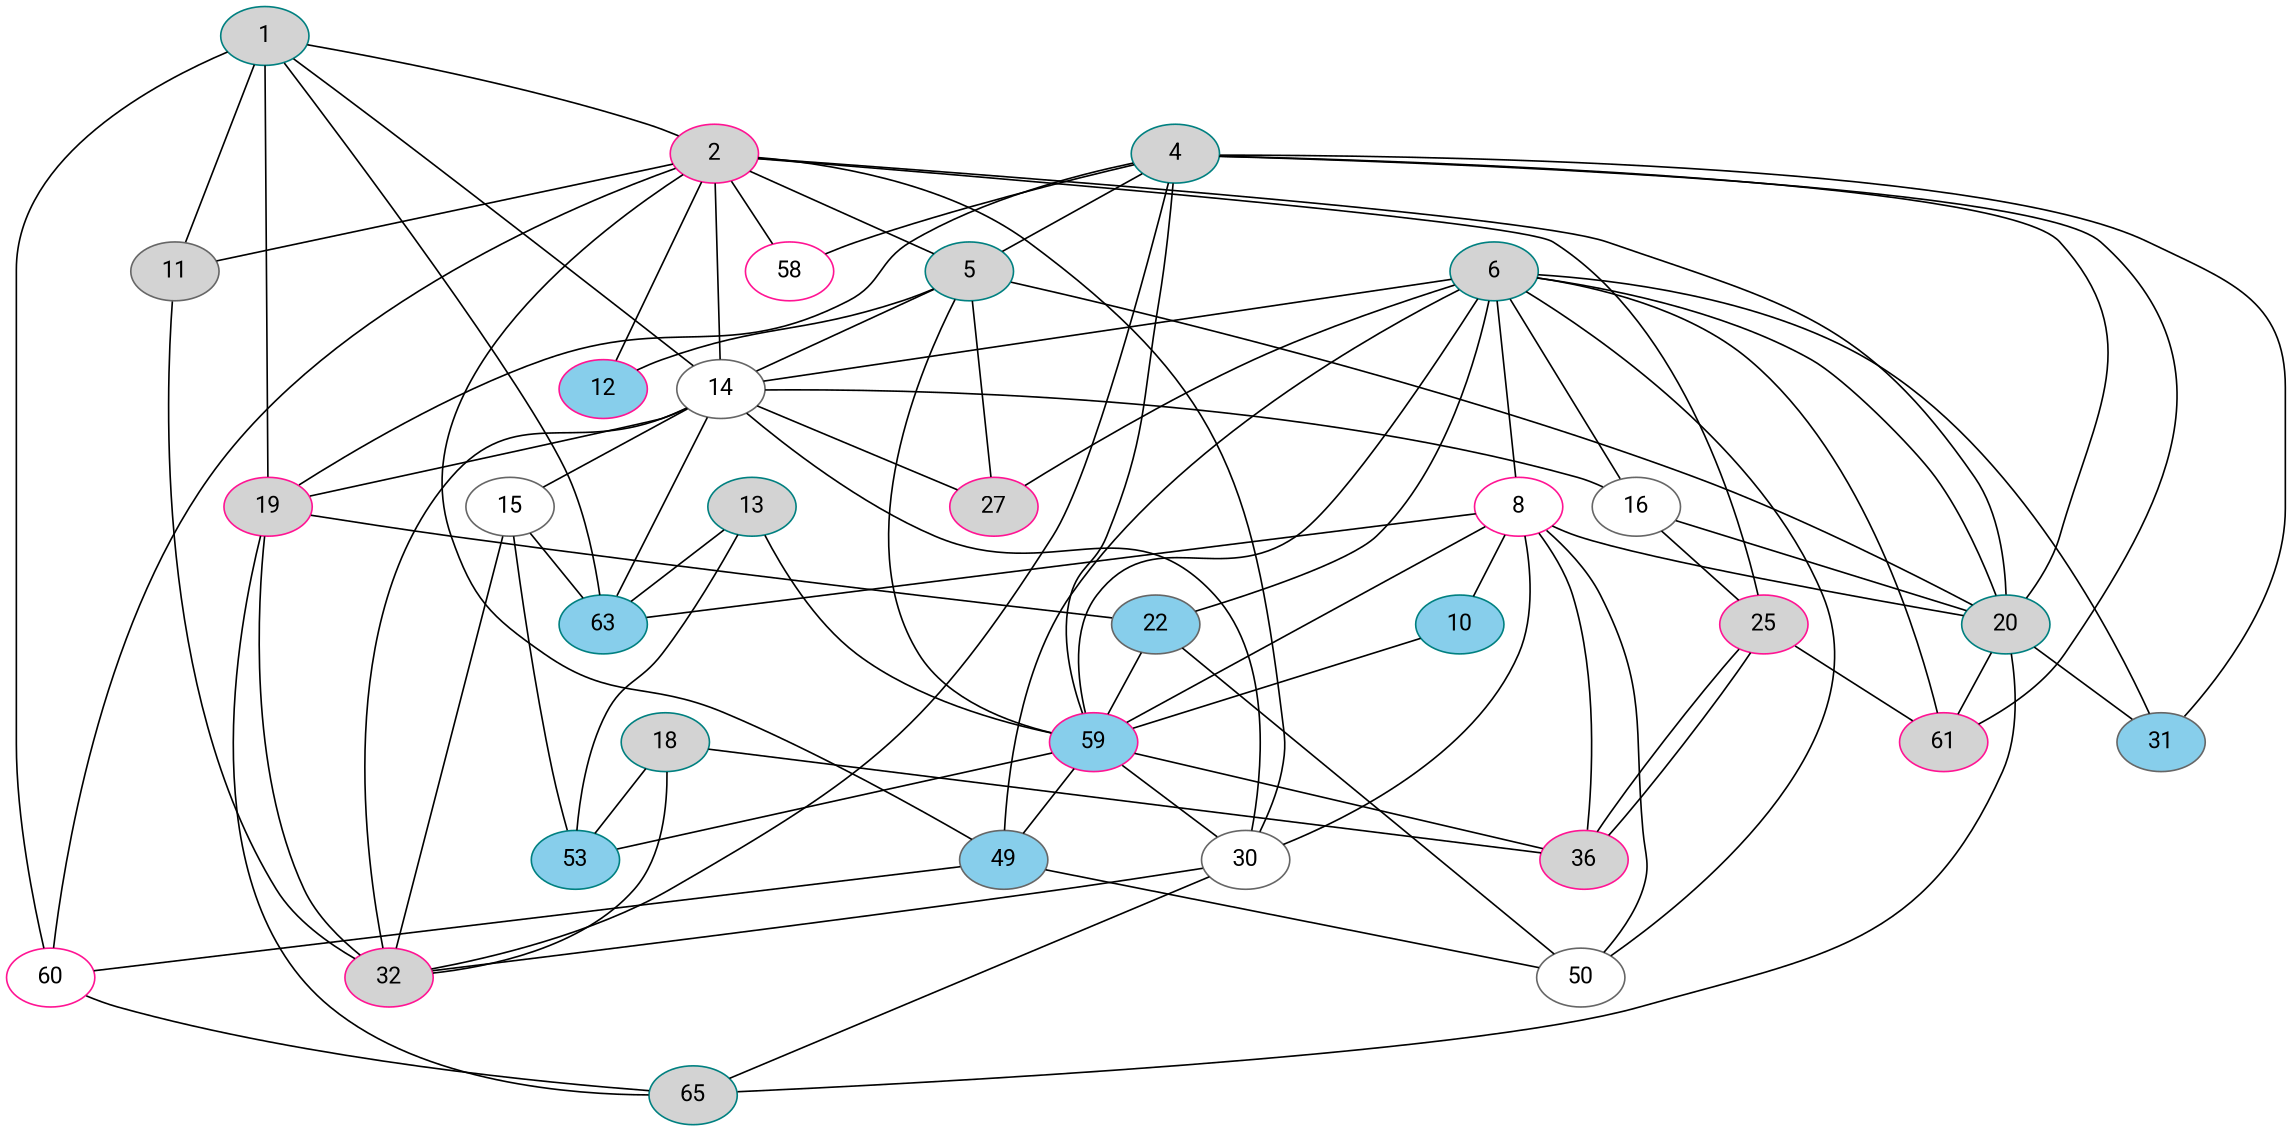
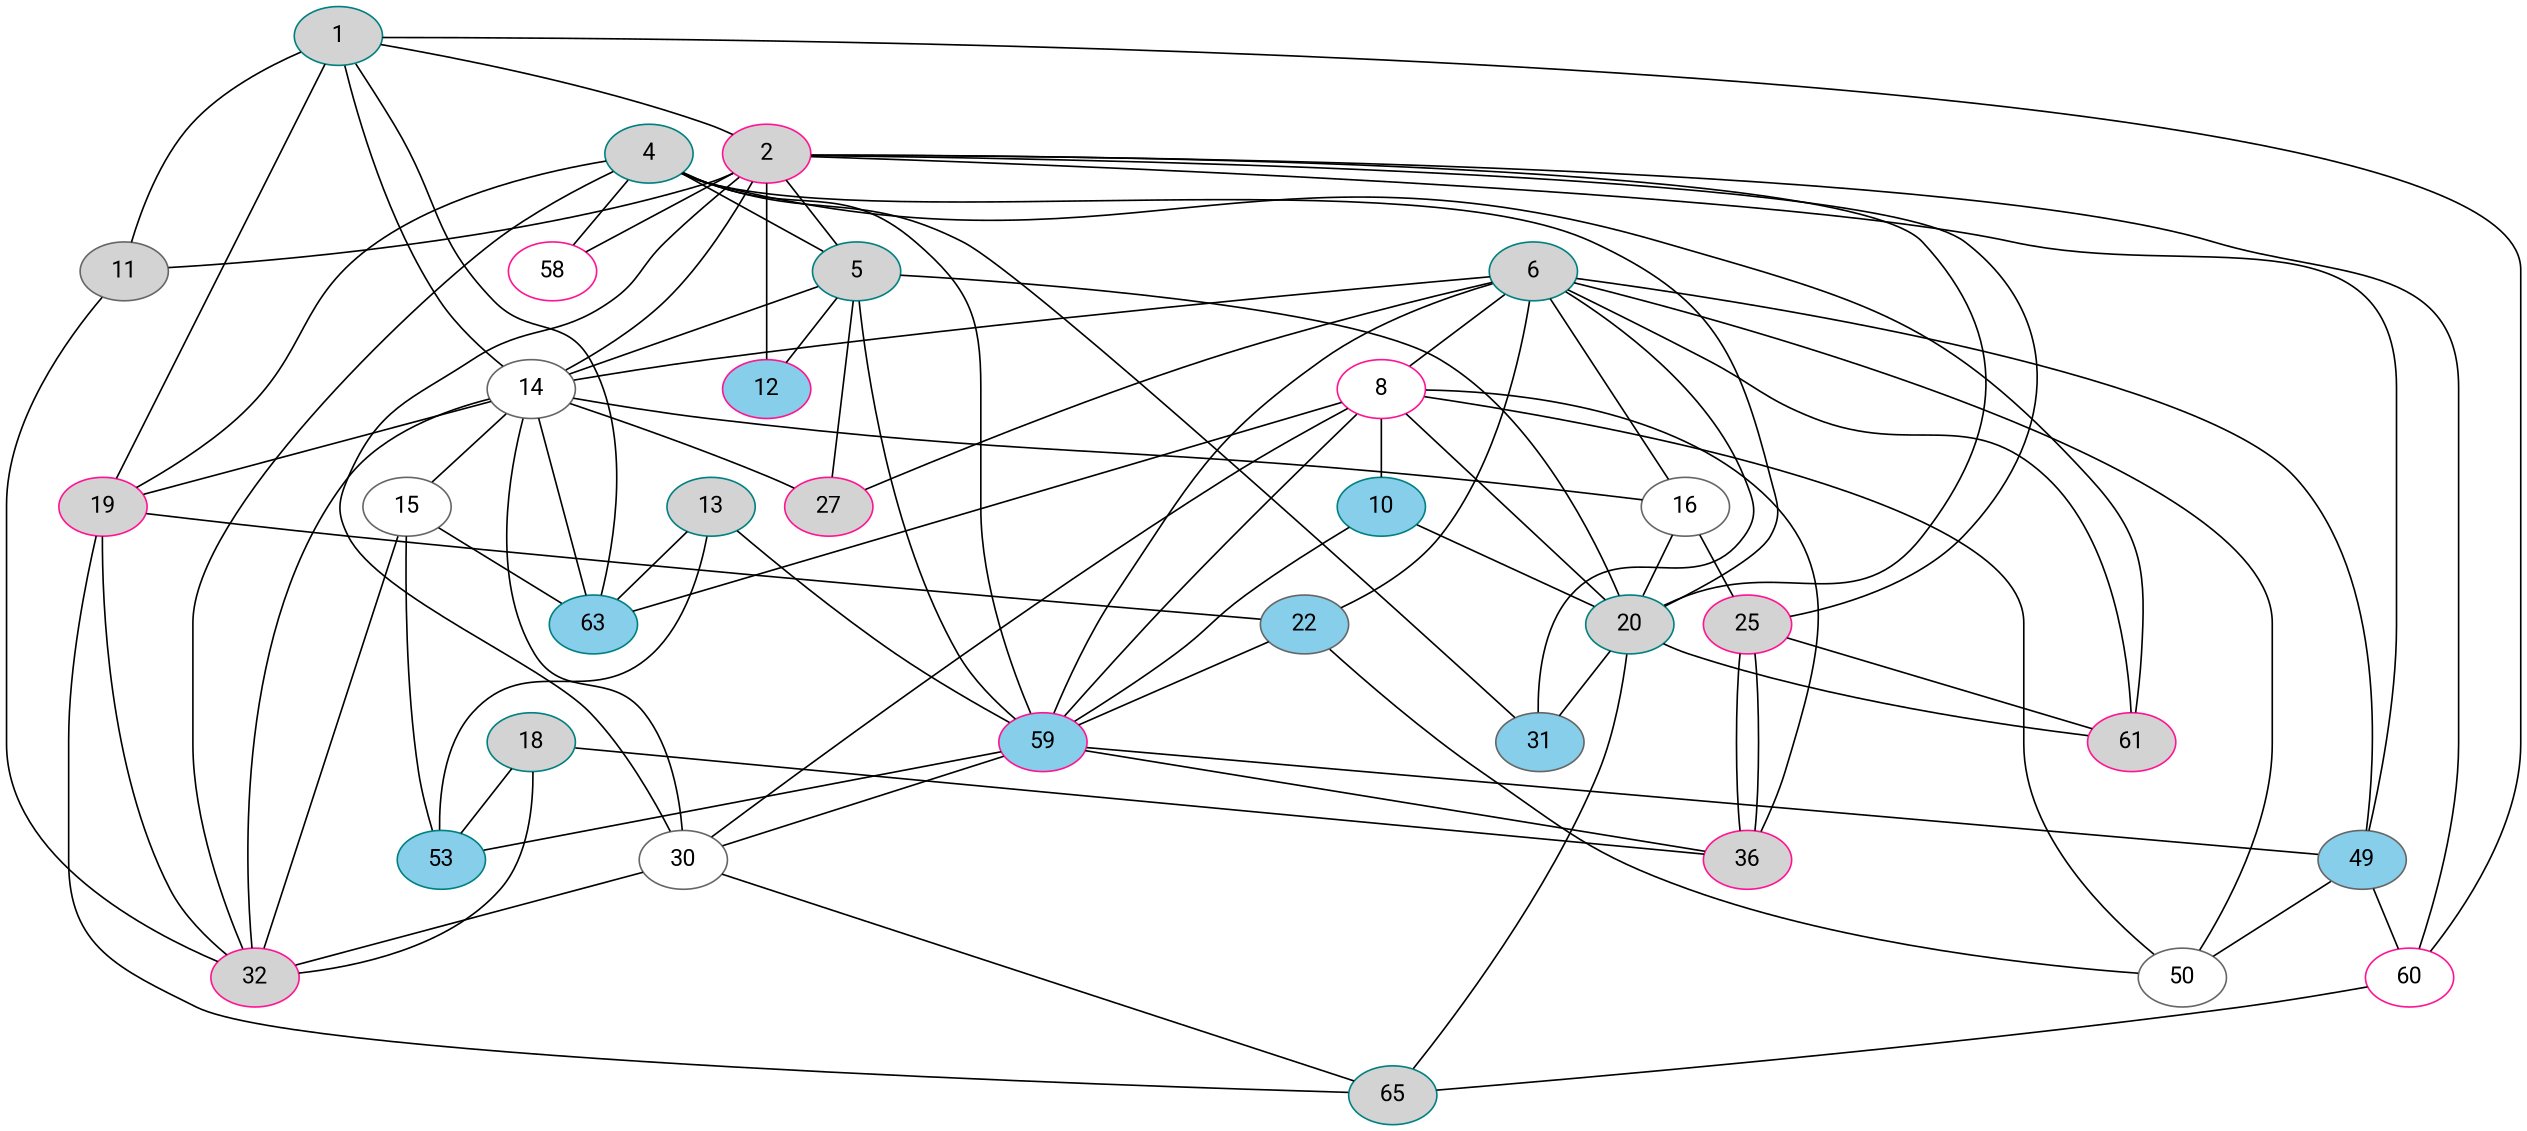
(1819, 364) -> (1506, 566)
